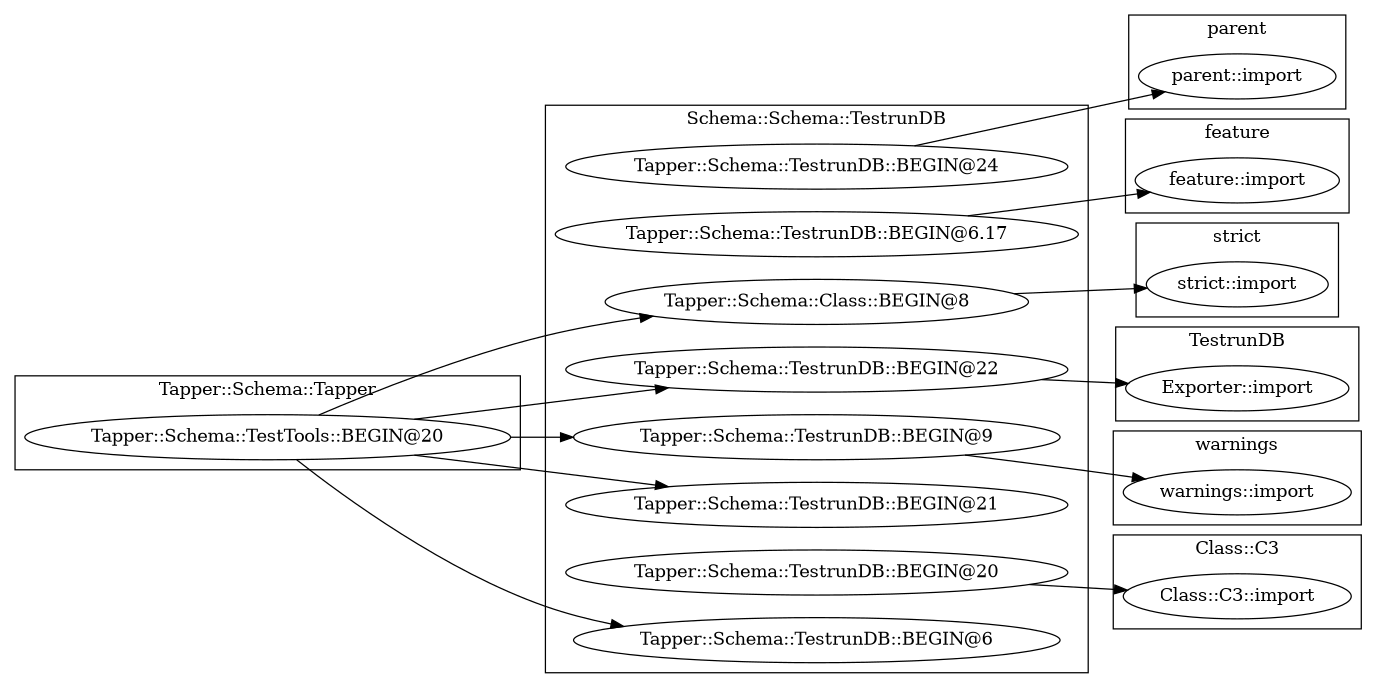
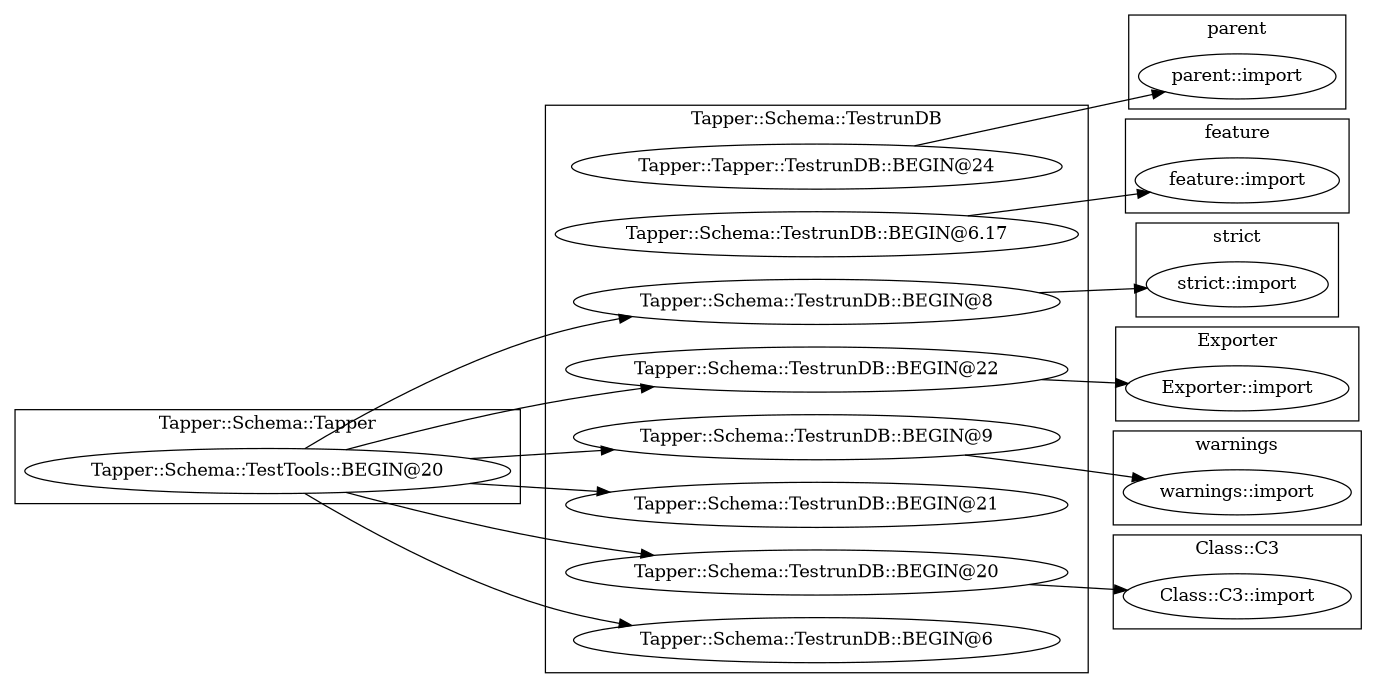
(817, 120) -> (817, 120)
(817, 167) -> (817, 167)
(817, 302) -> (817, 302)
(1237, 341) -> (1237, 341)
none -> (492, 528)
